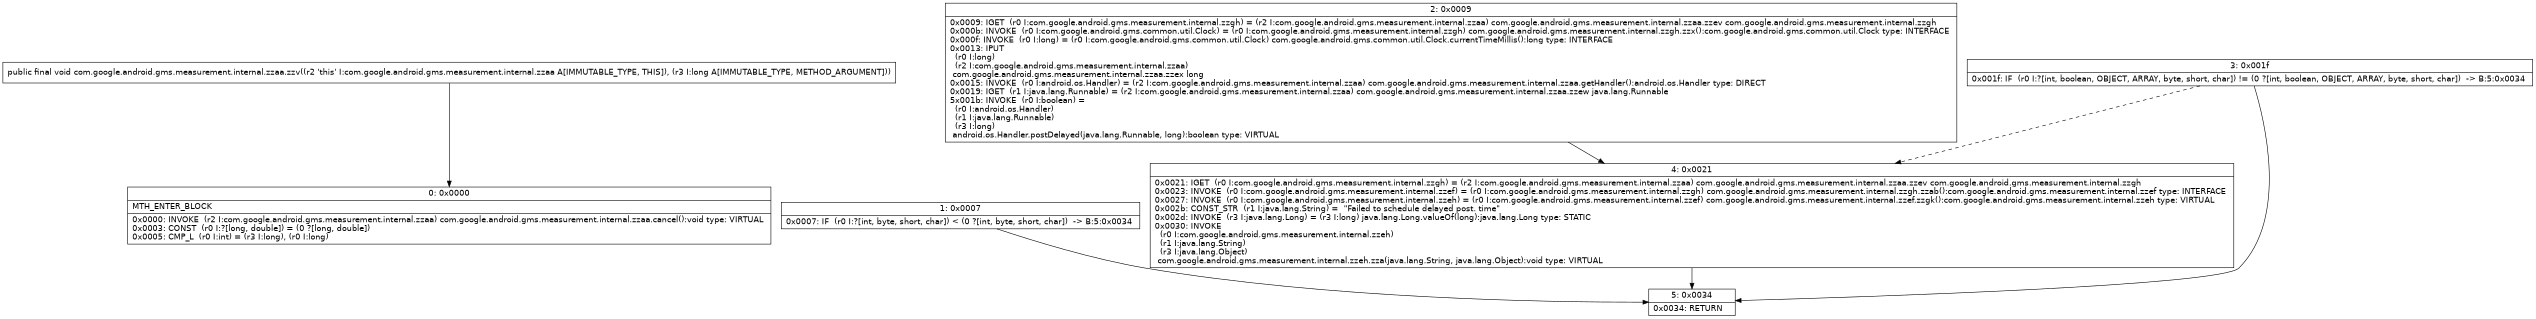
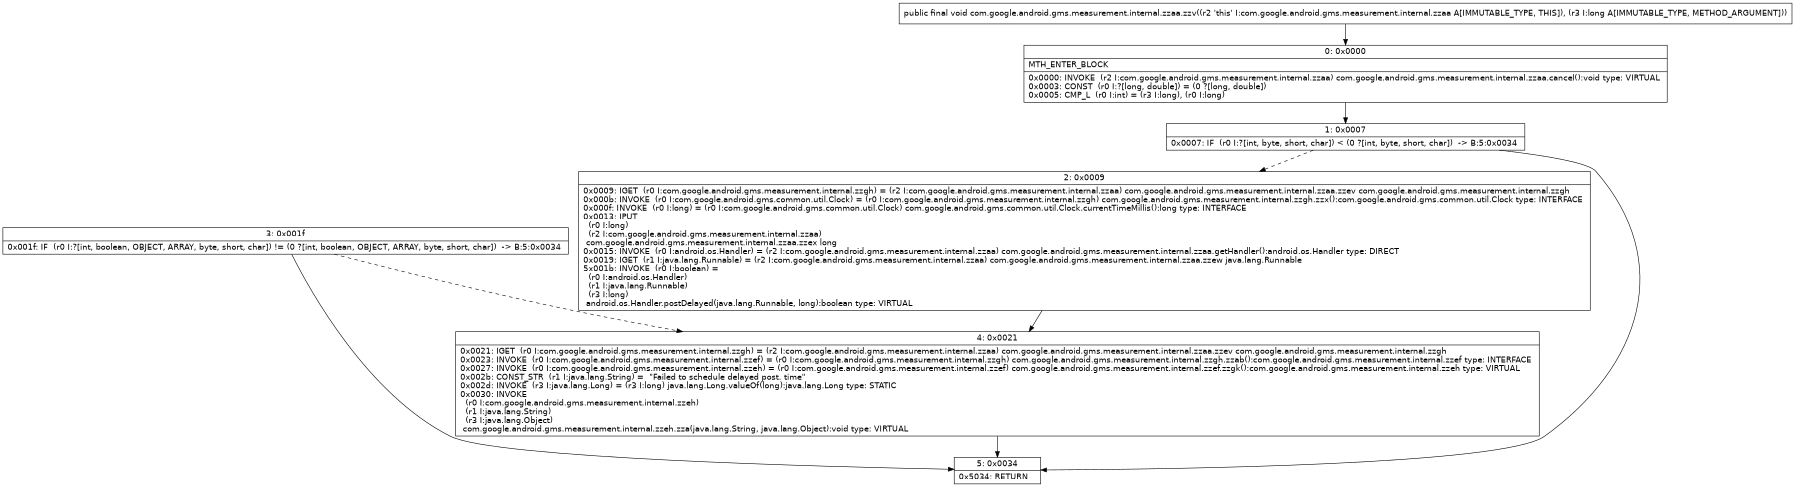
none -> (1346, 110)
none -> (1289, 160)
(1692, 309) -> (997, 477)
